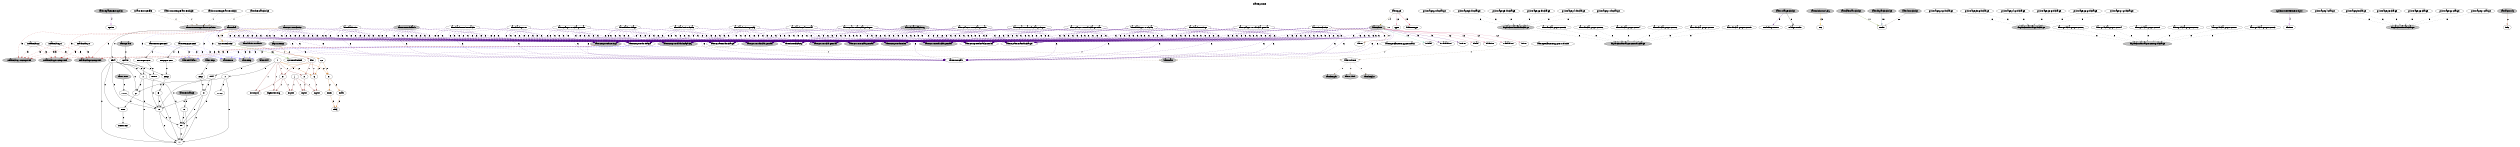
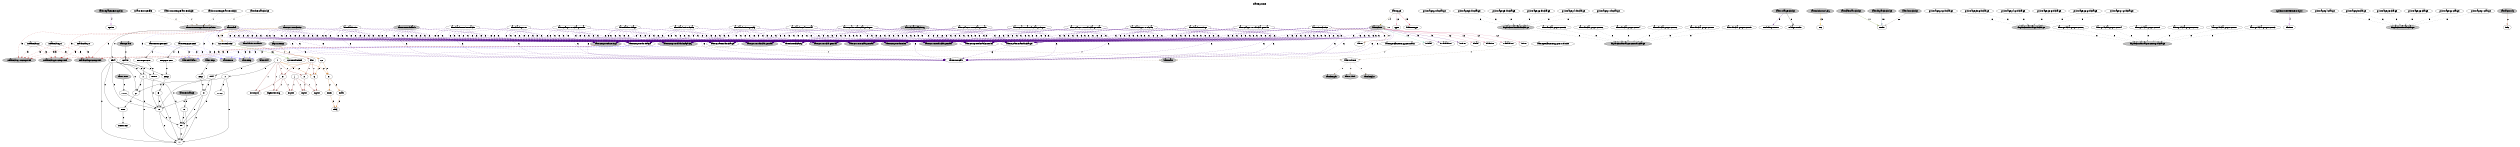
(1155, 45) -> (987, 52)
